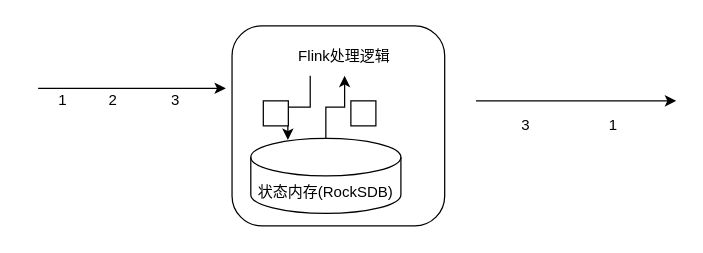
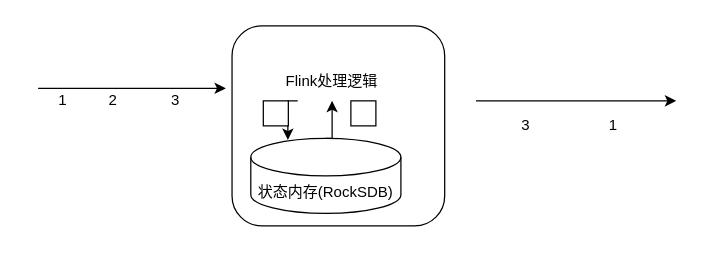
(344, 57) -> (332, 82)
